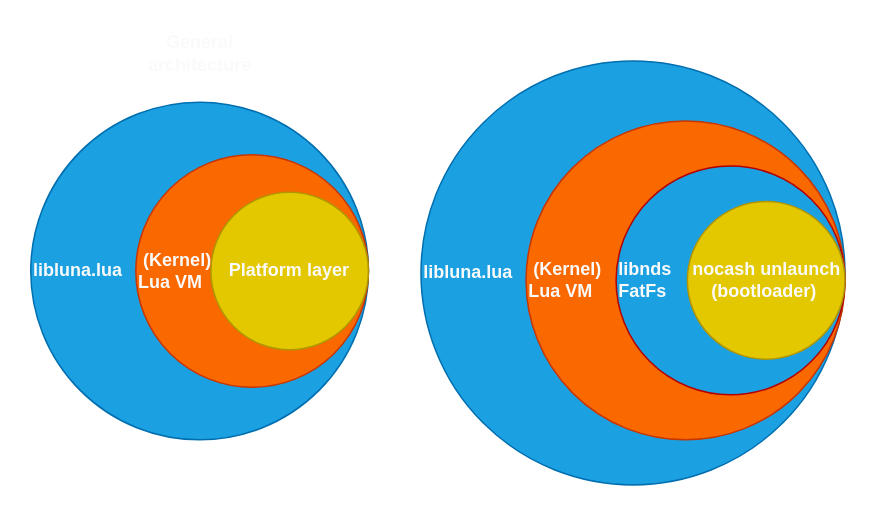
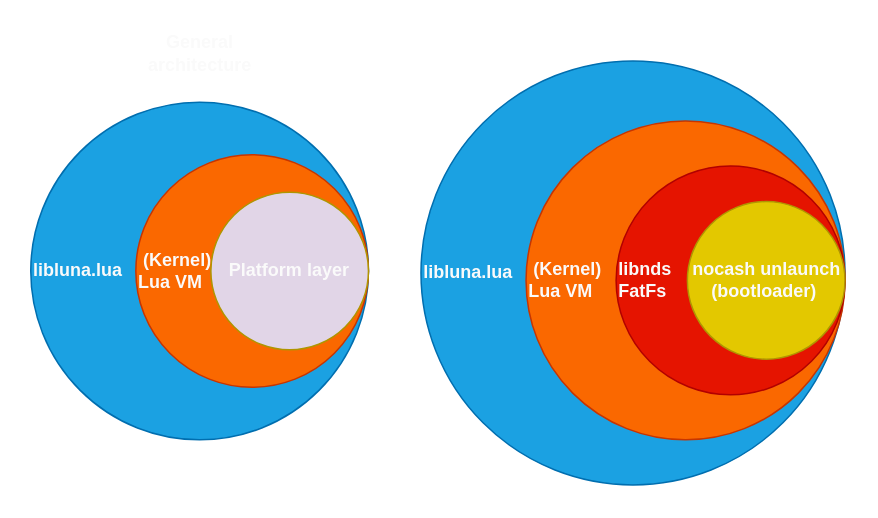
(290, 271) -> (290, 271)
(644, 280) -> (644, 280)
